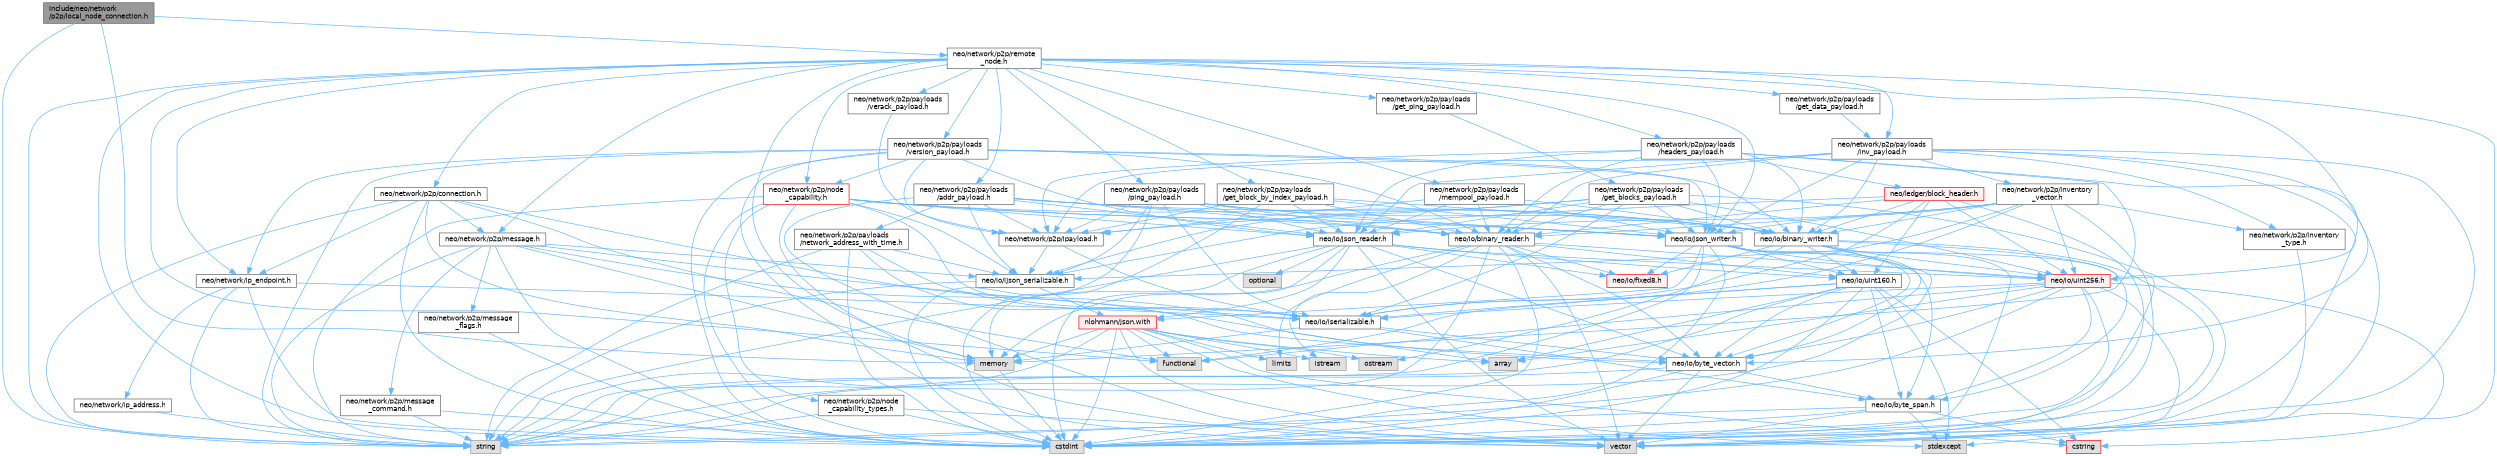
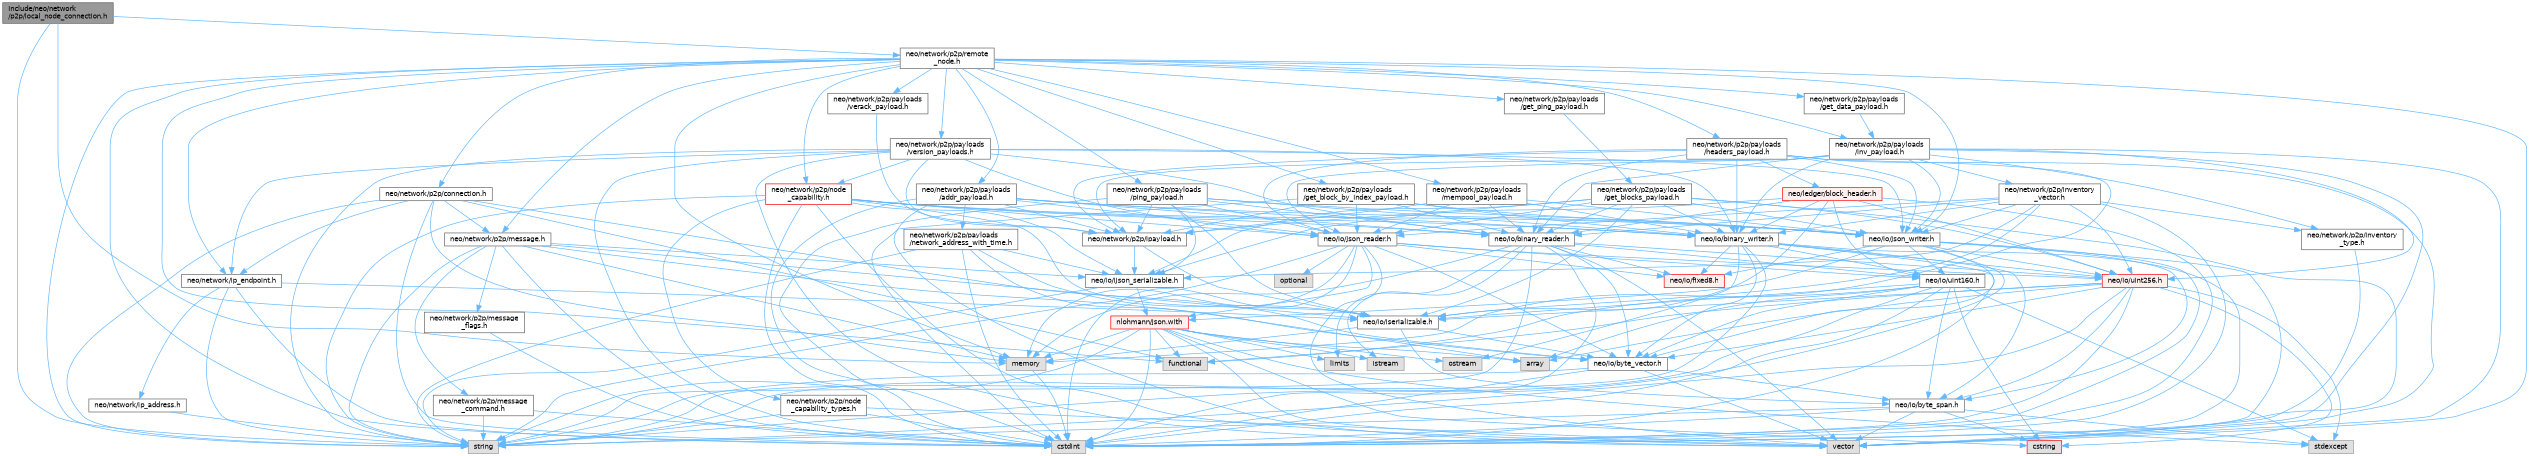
(2058, 99) -> none
(938, 149) -> (940, 149)
(986, 240) -> (813, 367)
